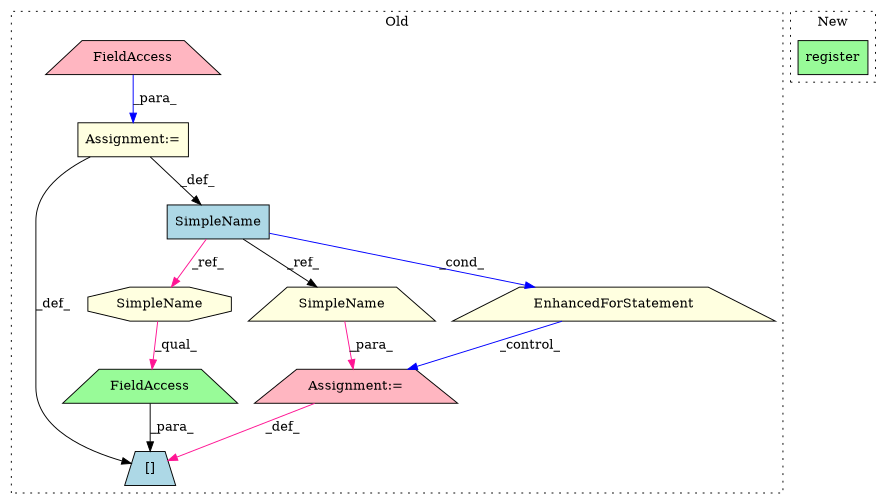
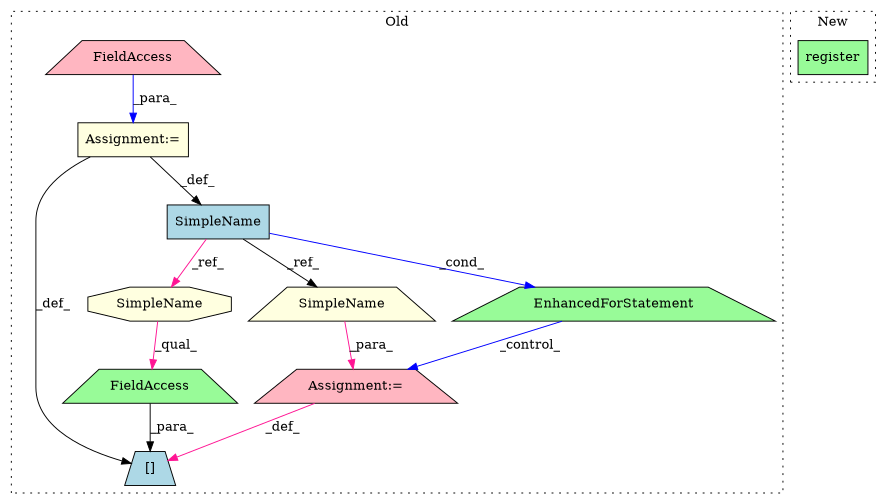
(614, 304) -> (614, 304)
